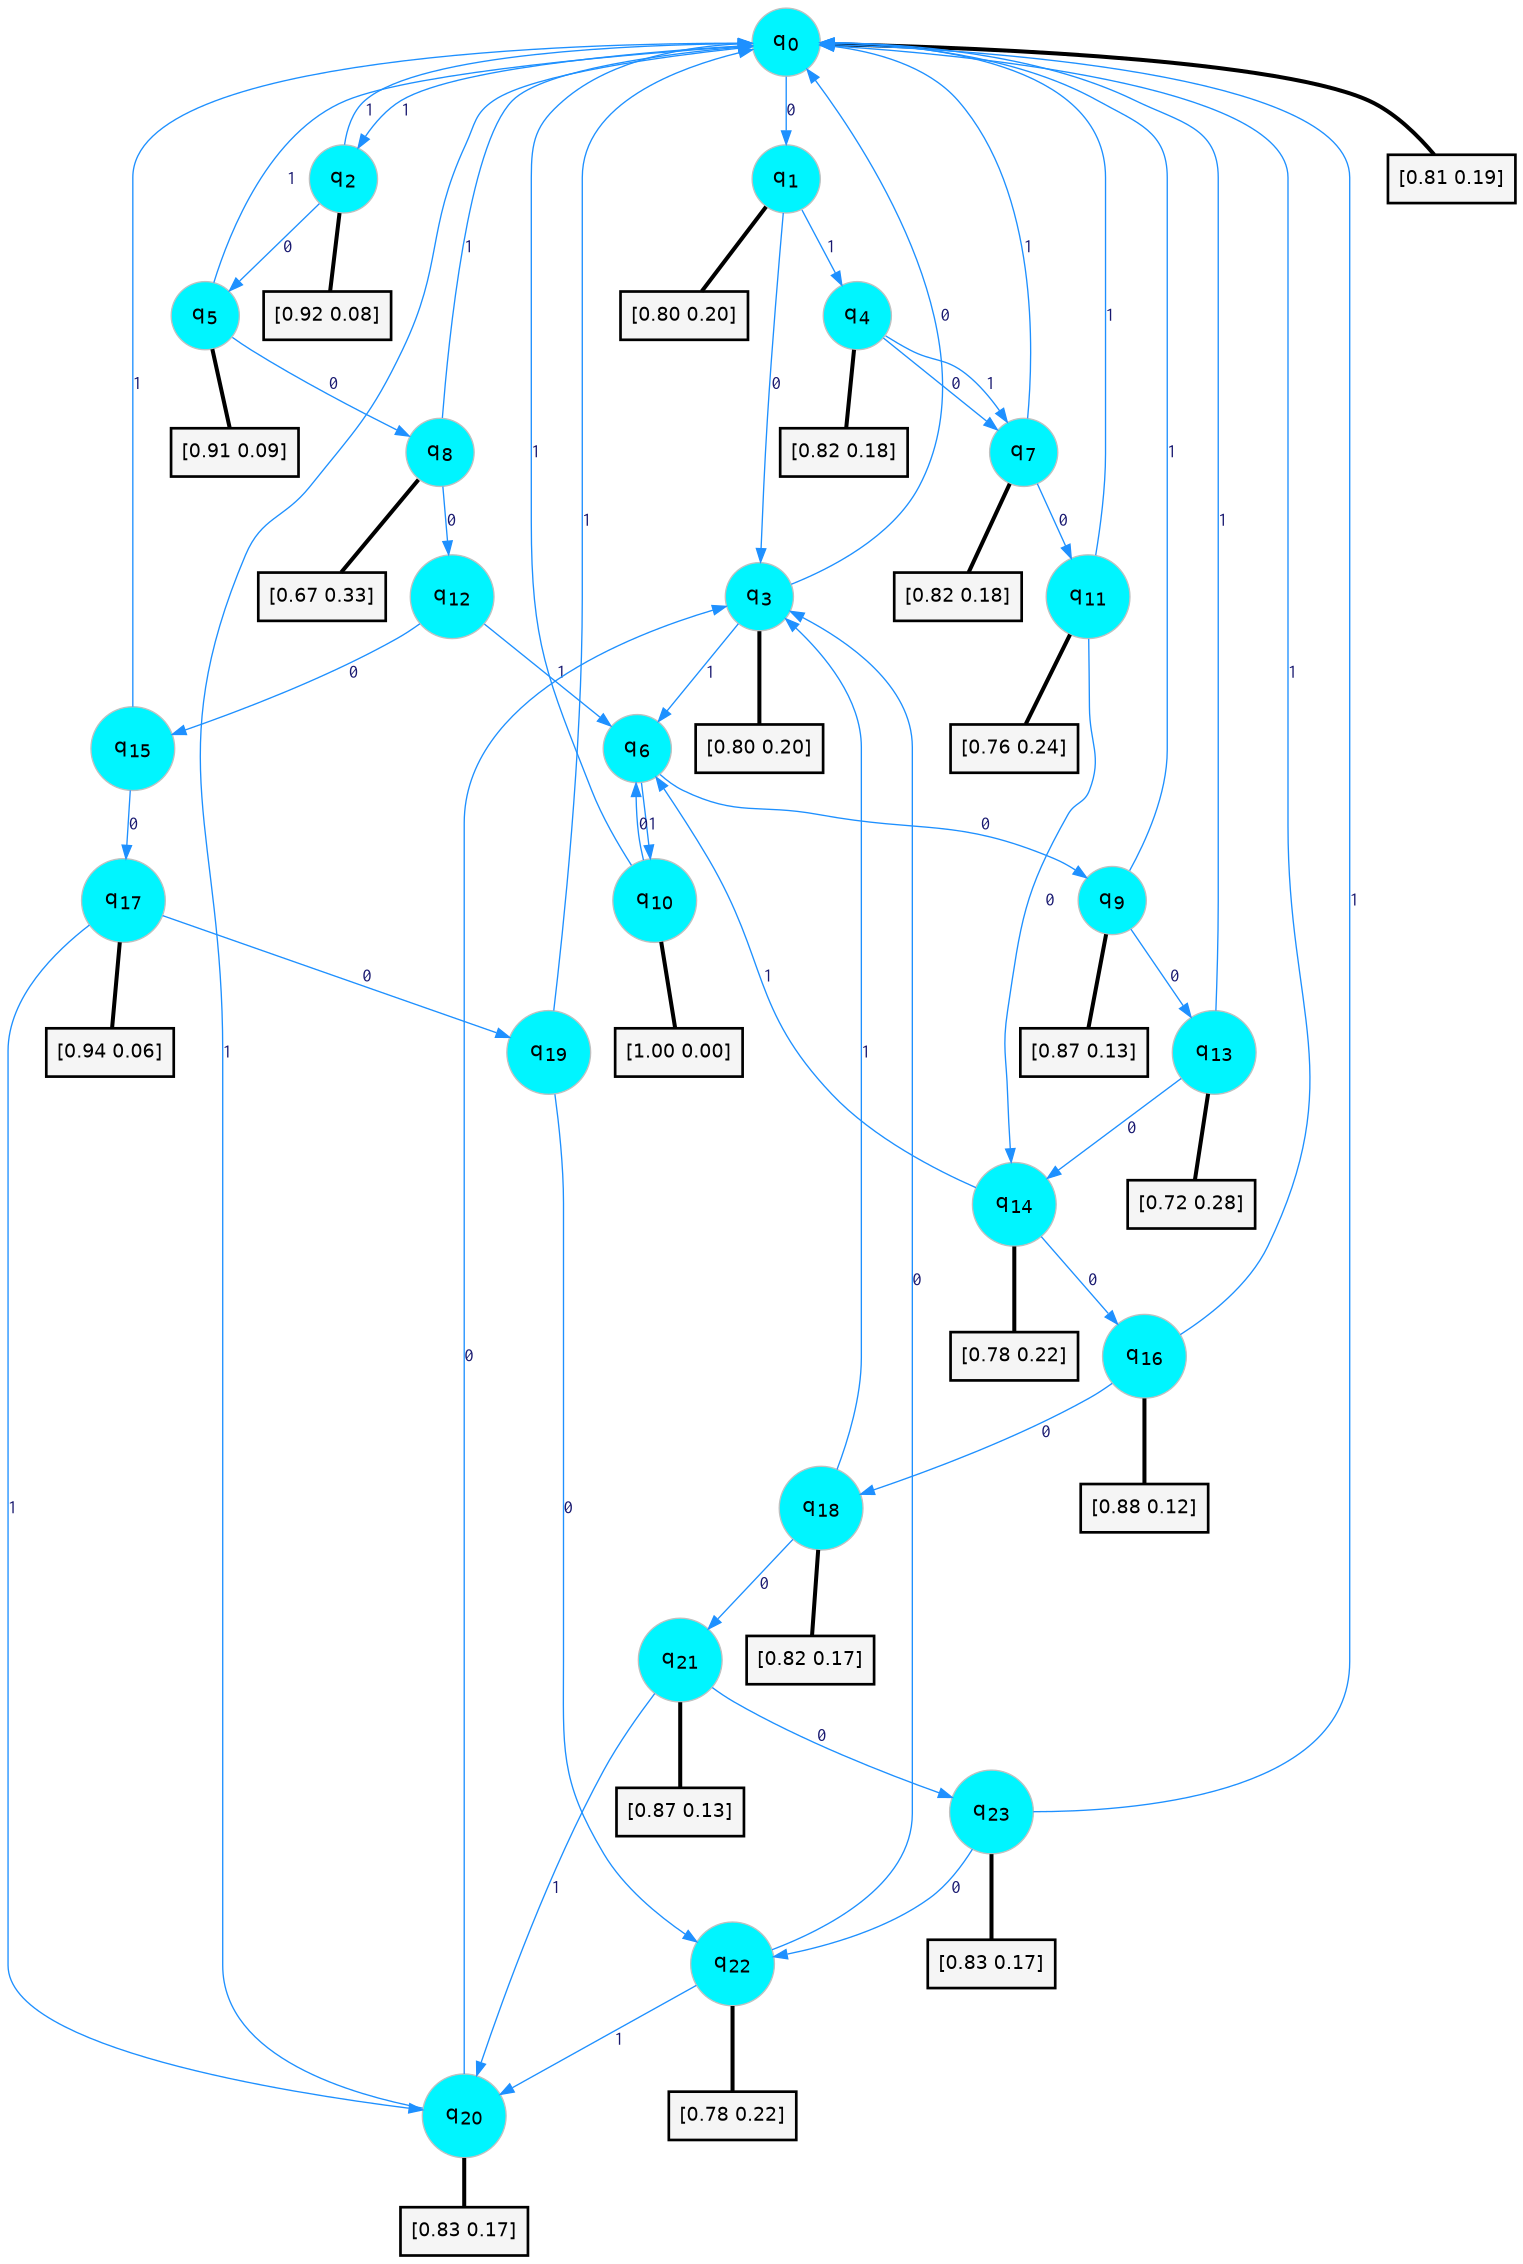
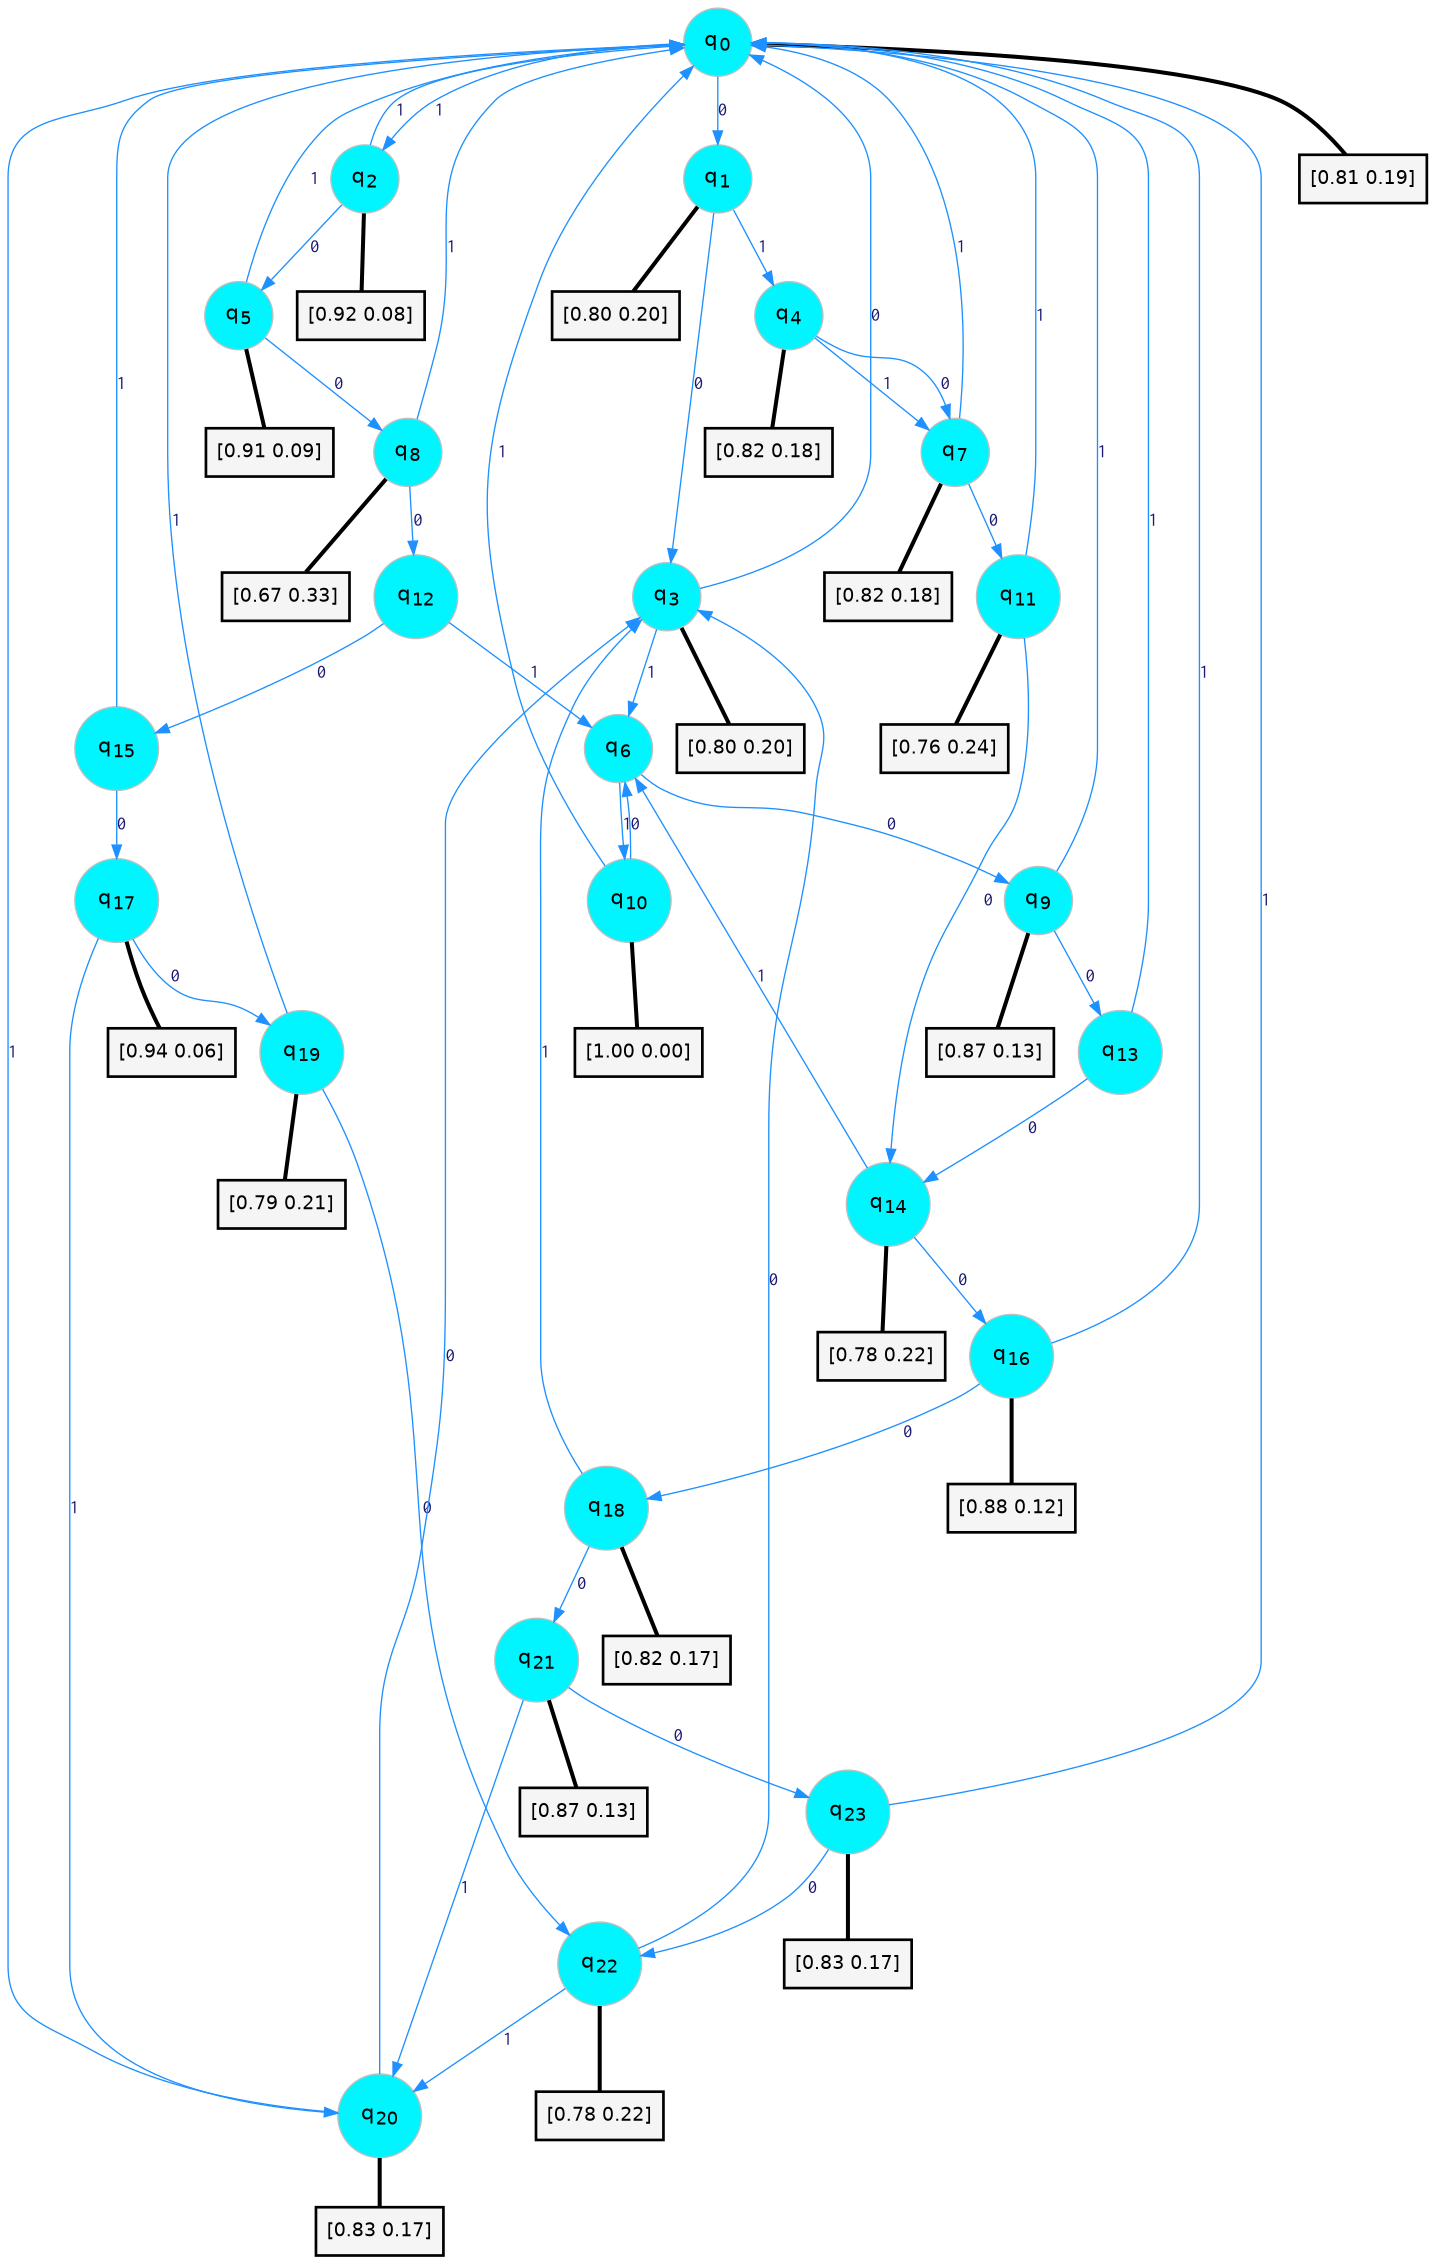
none -> (282, 1204)
(1191, 1204) -> none
